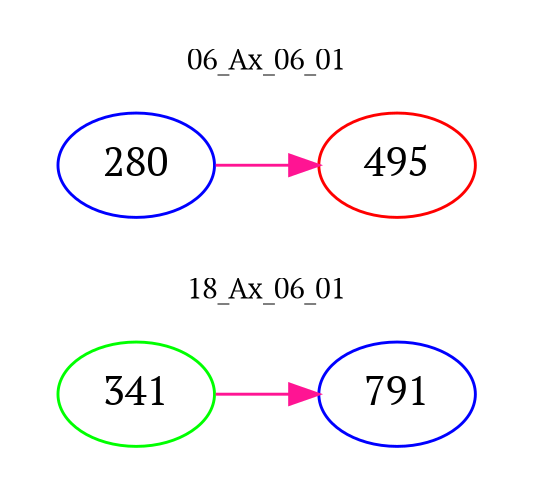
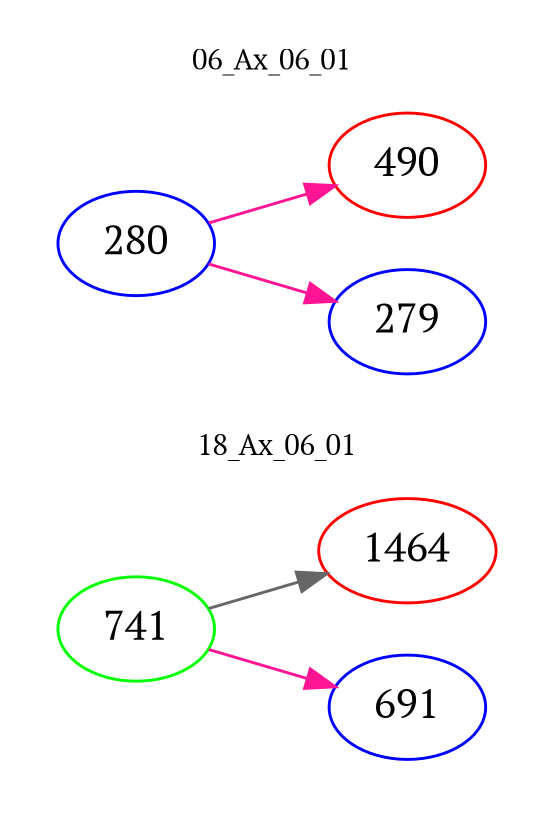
(397, 165) -> (407, 165)
none -> (407, 322)
(136, 394) -> (136, 629)
(397, 394) -> (407, 707)
none -> (407, 551)
